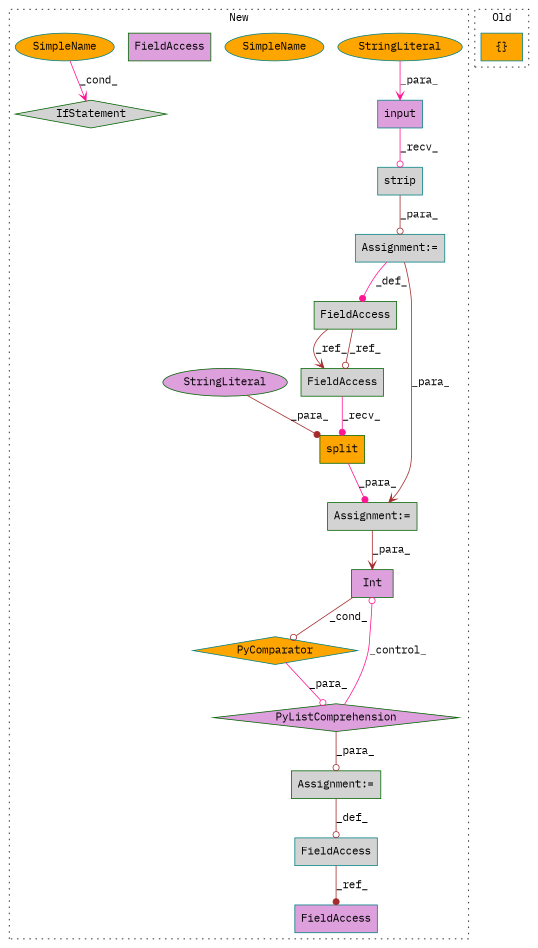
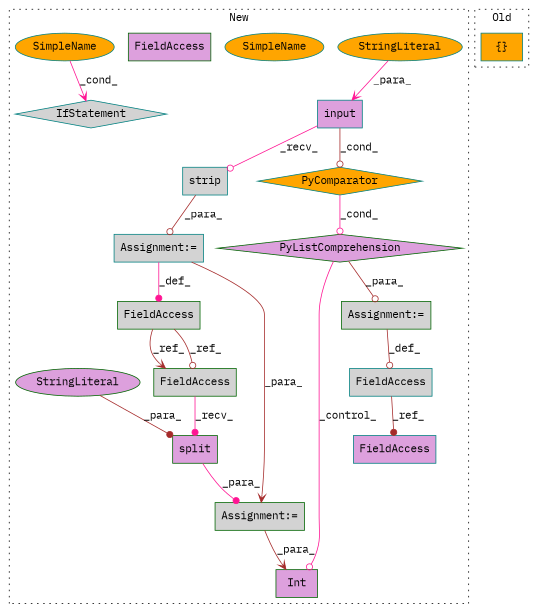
(91, 114) -> (91, 114)
(342, 449) -> (195, 449)
(324, 617) -> (340, 145)
(328, 684) -> (359, 215)
